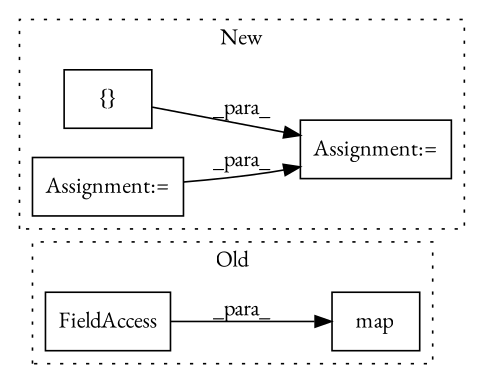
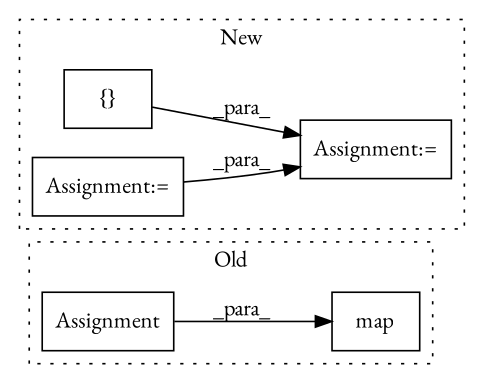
(108, 321) -> (108, 321)
